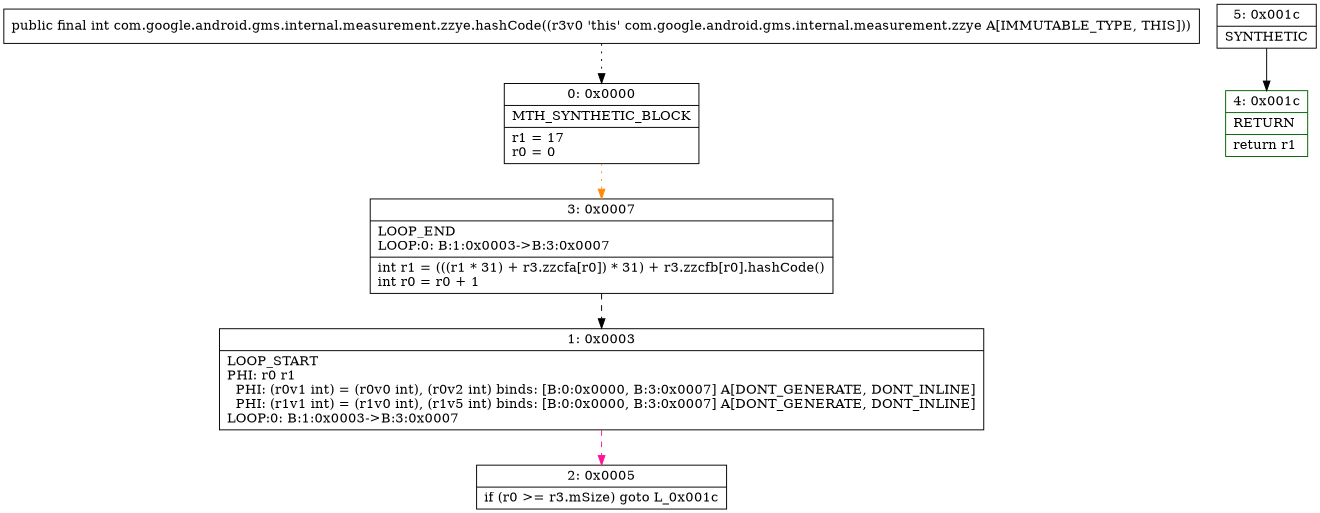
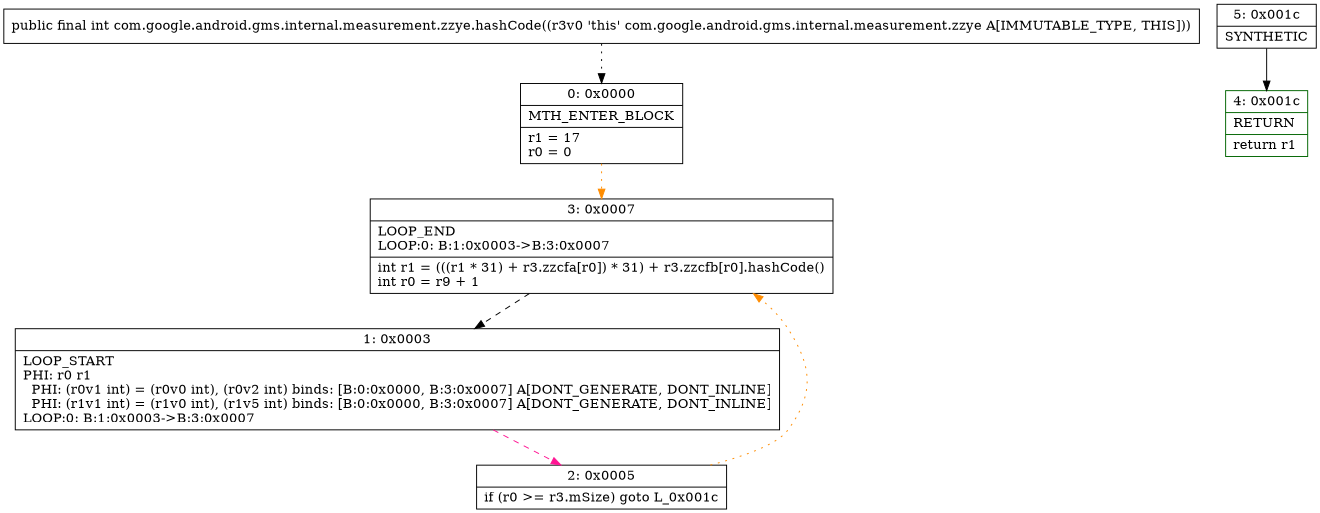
(602, 116) -> (602, 116)
(429, 282) -> (429, 282)
none -> (803, 402)
